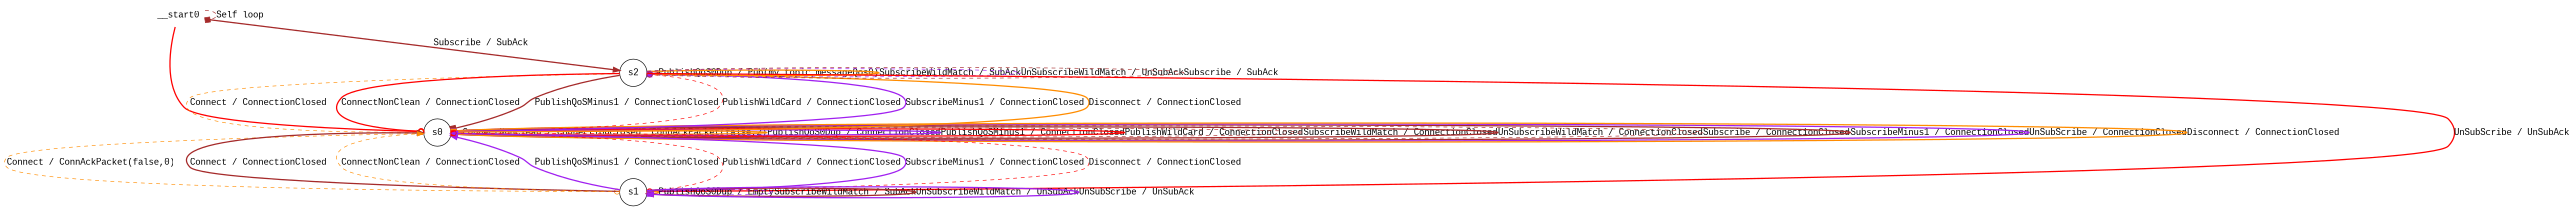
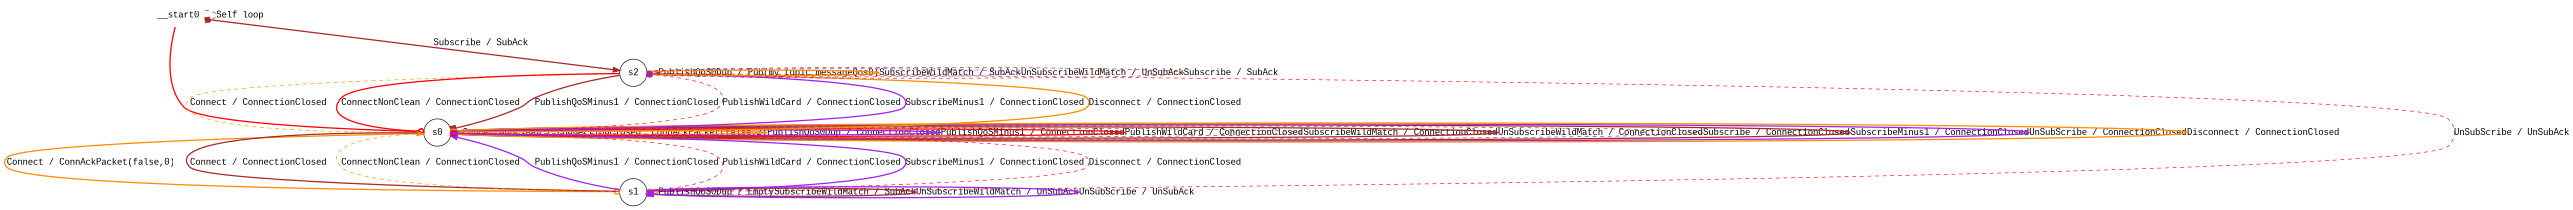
(2454, 130) -> (2454, 130)
(96, 180) -> (96, 180)
